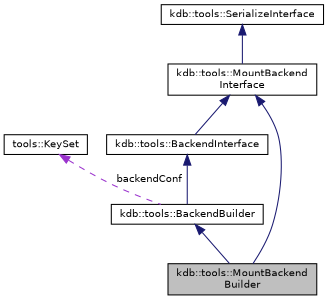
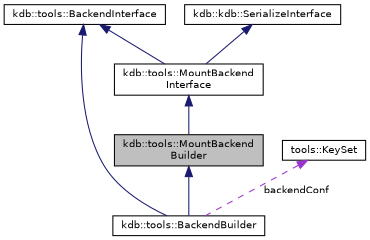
(242, 15) -> (263, 15)
(209, 119) -> (137, 47)
(216, 248) -> (189, 196)
